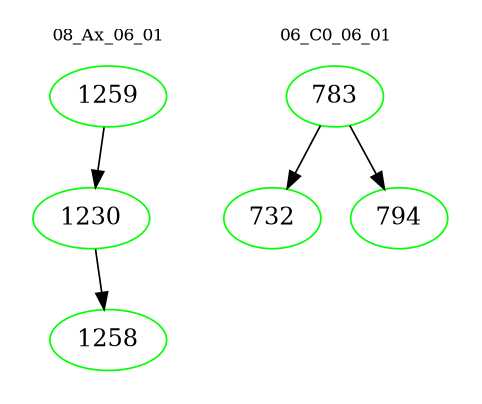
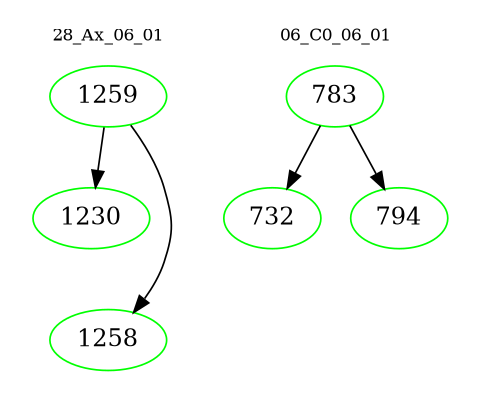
(108, 36) -> (108, 36)
(99, 271) -> (170, 210)
